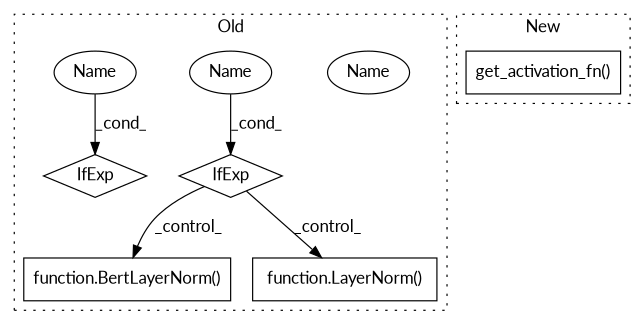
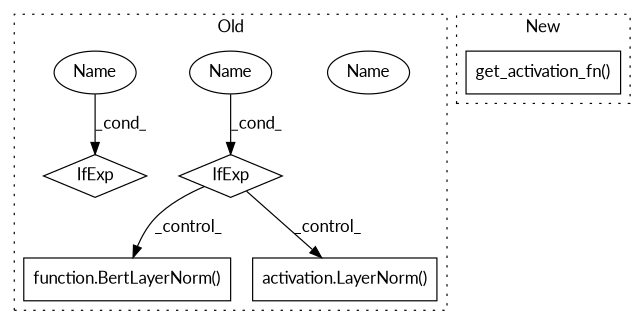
(345, 279) -> (345, 279)
